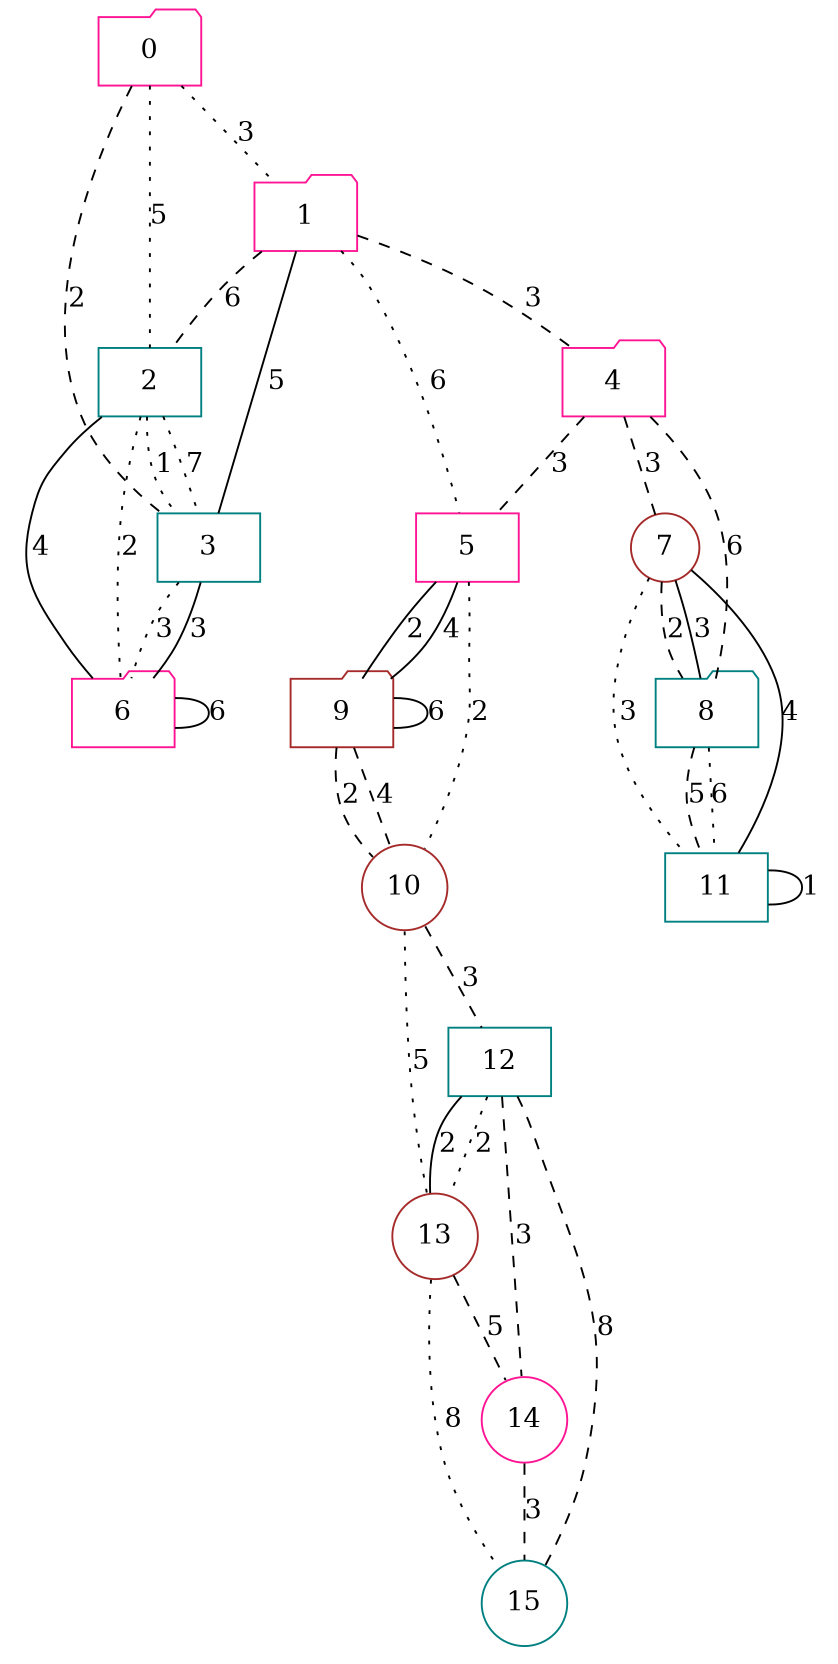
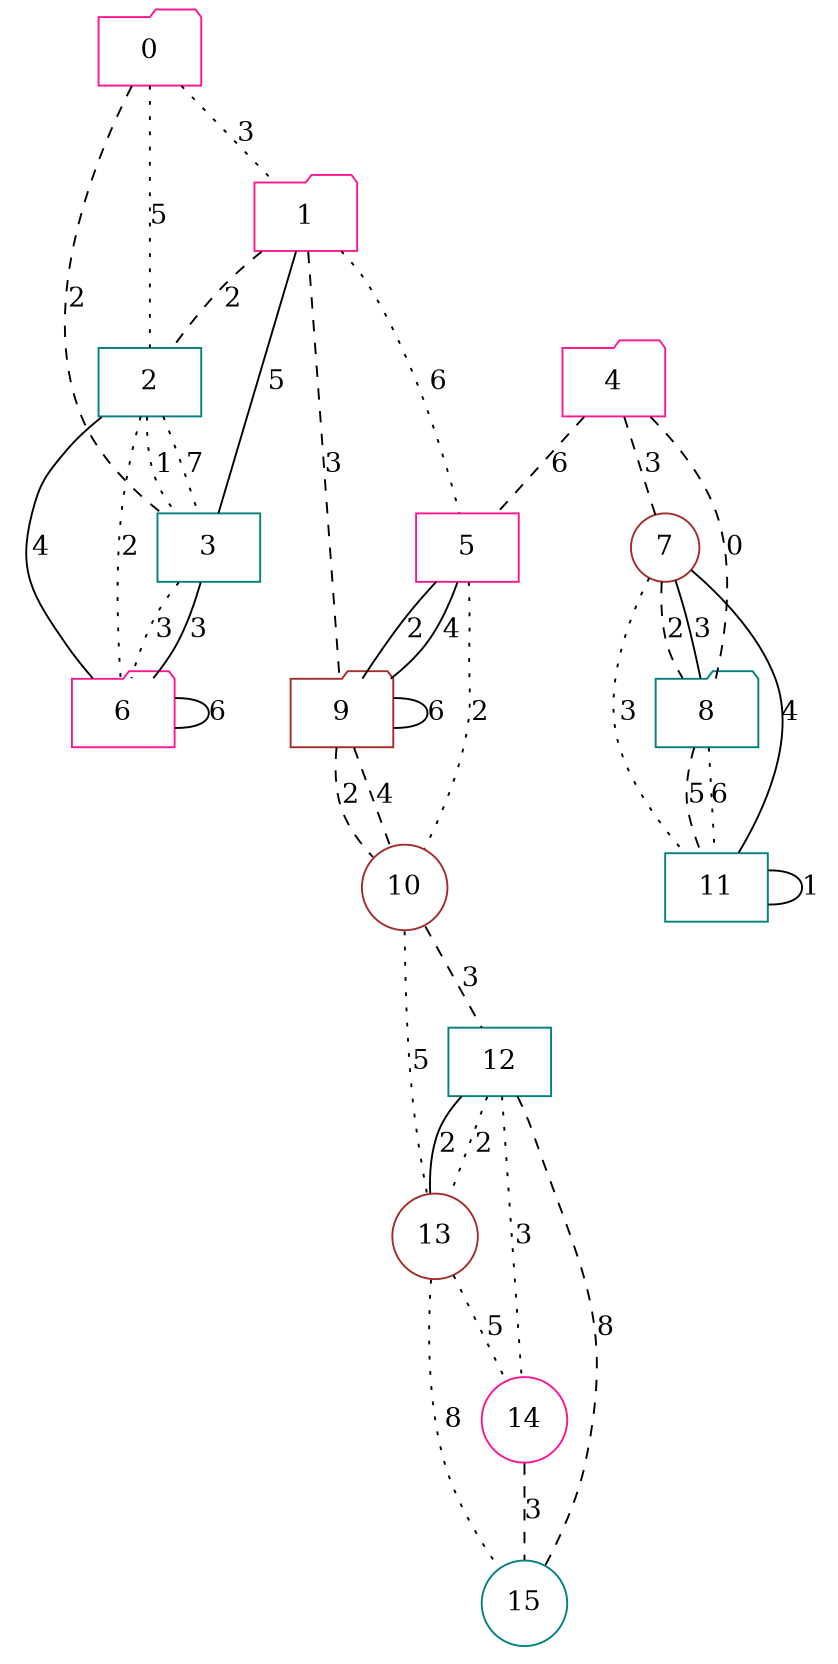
(469, 282) -> (324, 465)
(234, 299) -> (234, 299)
(561, 465) -> (561, 465)
(736, 548) -> (736, 548)
(512, 1236) -> (512, 1236)
(480, 1328) -> (480, 1328)
